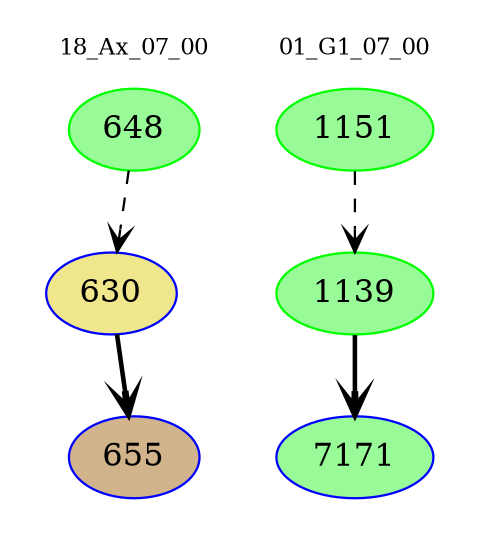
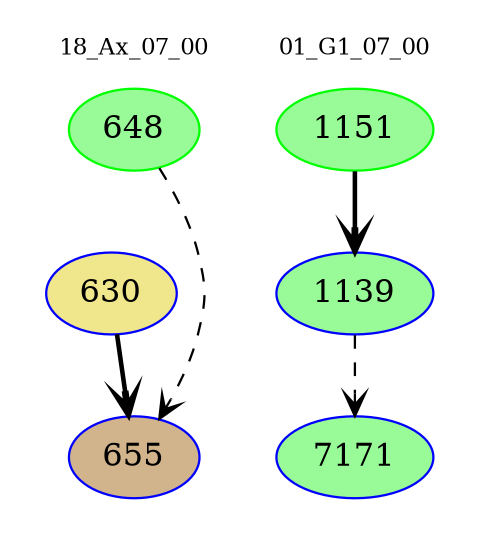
(125, 200) -> (204, 282)
(355, 200) -> (355, 200)
(355, 293) -> (355, 293)
(355, 364) -> (355, 364)
